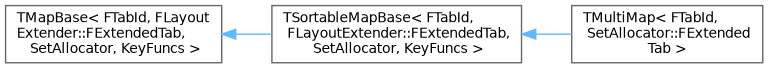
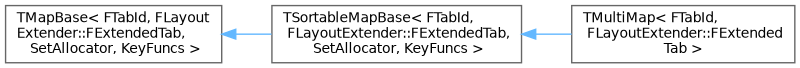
(667, 34) -> (683, 34)
